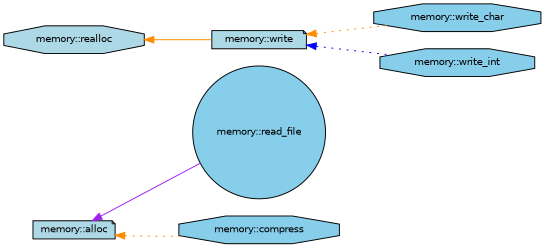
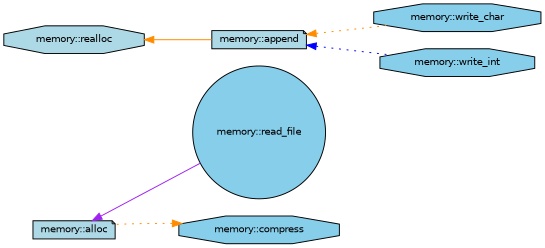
(259, 40) -> (259, 40)
(153, 236) -> (144, 224)
